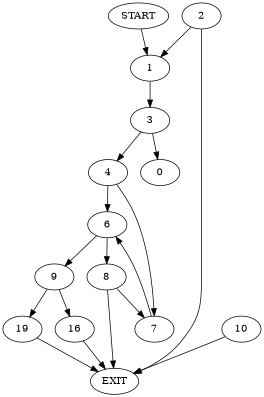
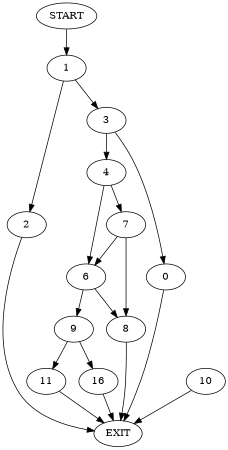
(178, 39) -> (48, 143)
(128, 300) -> (126, 273)
(22, 329) -> (46, 381)
none -> (149, 353)
